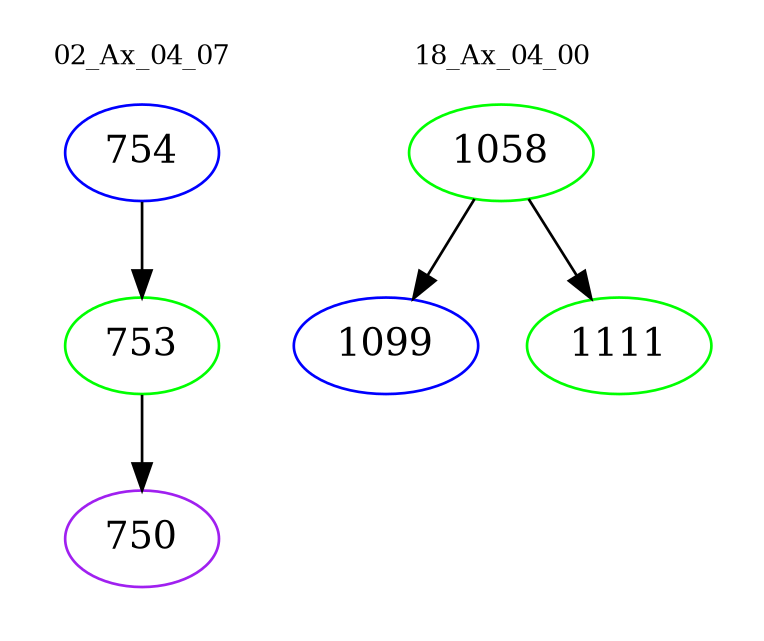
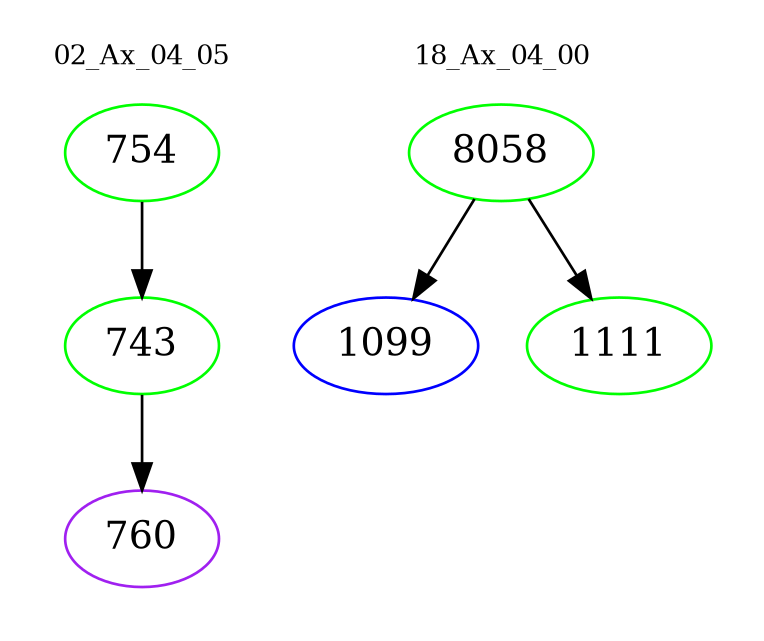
(142, 58) -> (142, 58)
(142, 153) -> (142, 153)
(501, 153) -> (501, 153)
(142, 346) -> (142, 346)
(142, 539) -> (142, 539)
